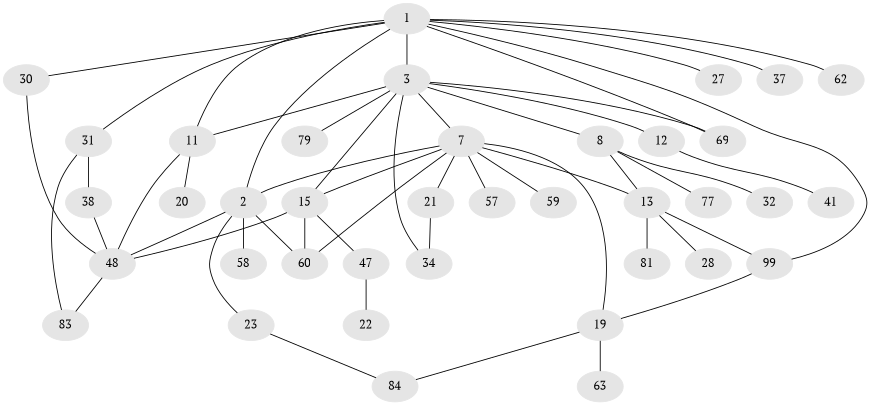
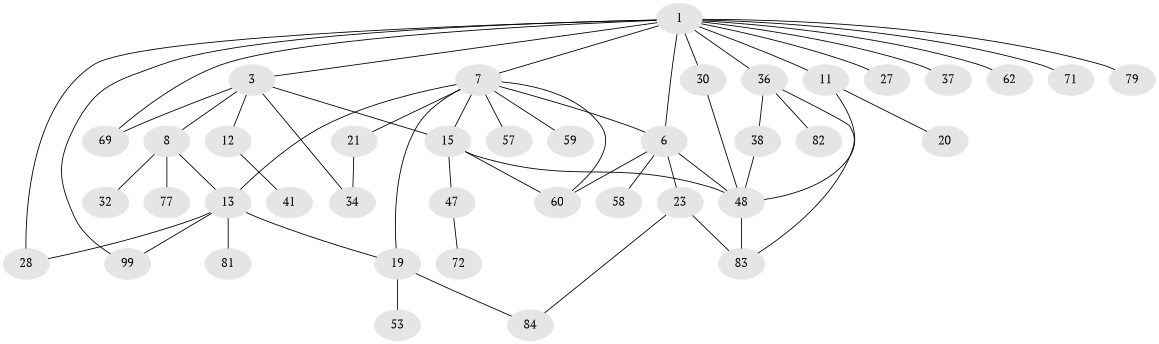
none -> (272, 37)
none -> (1071, 80)
(300, 111) -> none
(356, 111) -> (911, 30)
(434, 111) -> (579, 49)
(89, 141) -> (765, 80)
none -> (819, 141)
(243, 203) -> (664, 141)
none -> (711, 233)
(687, 298) -> (311, 237)
(366, 325) -> (459, 264)
(600, 387) -> (398, 325)
